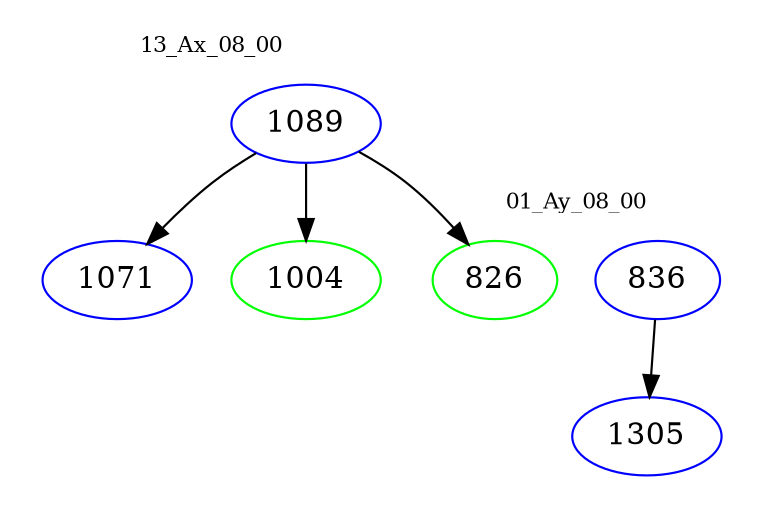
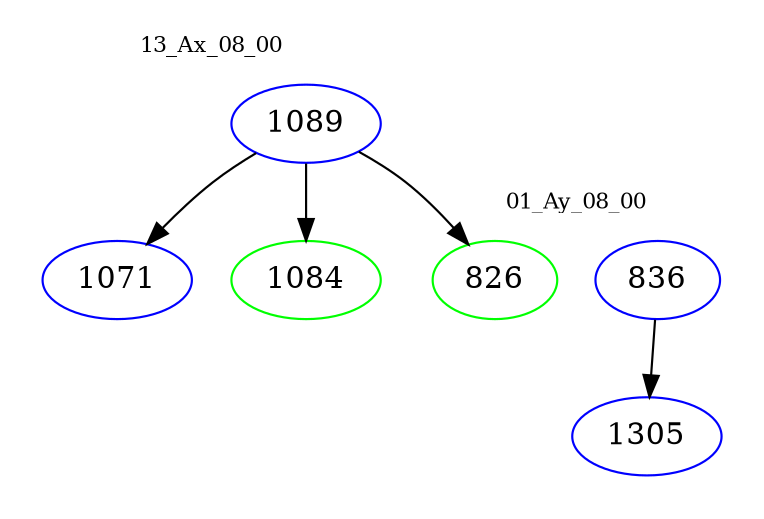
(306, 280) -> (306, 280)
